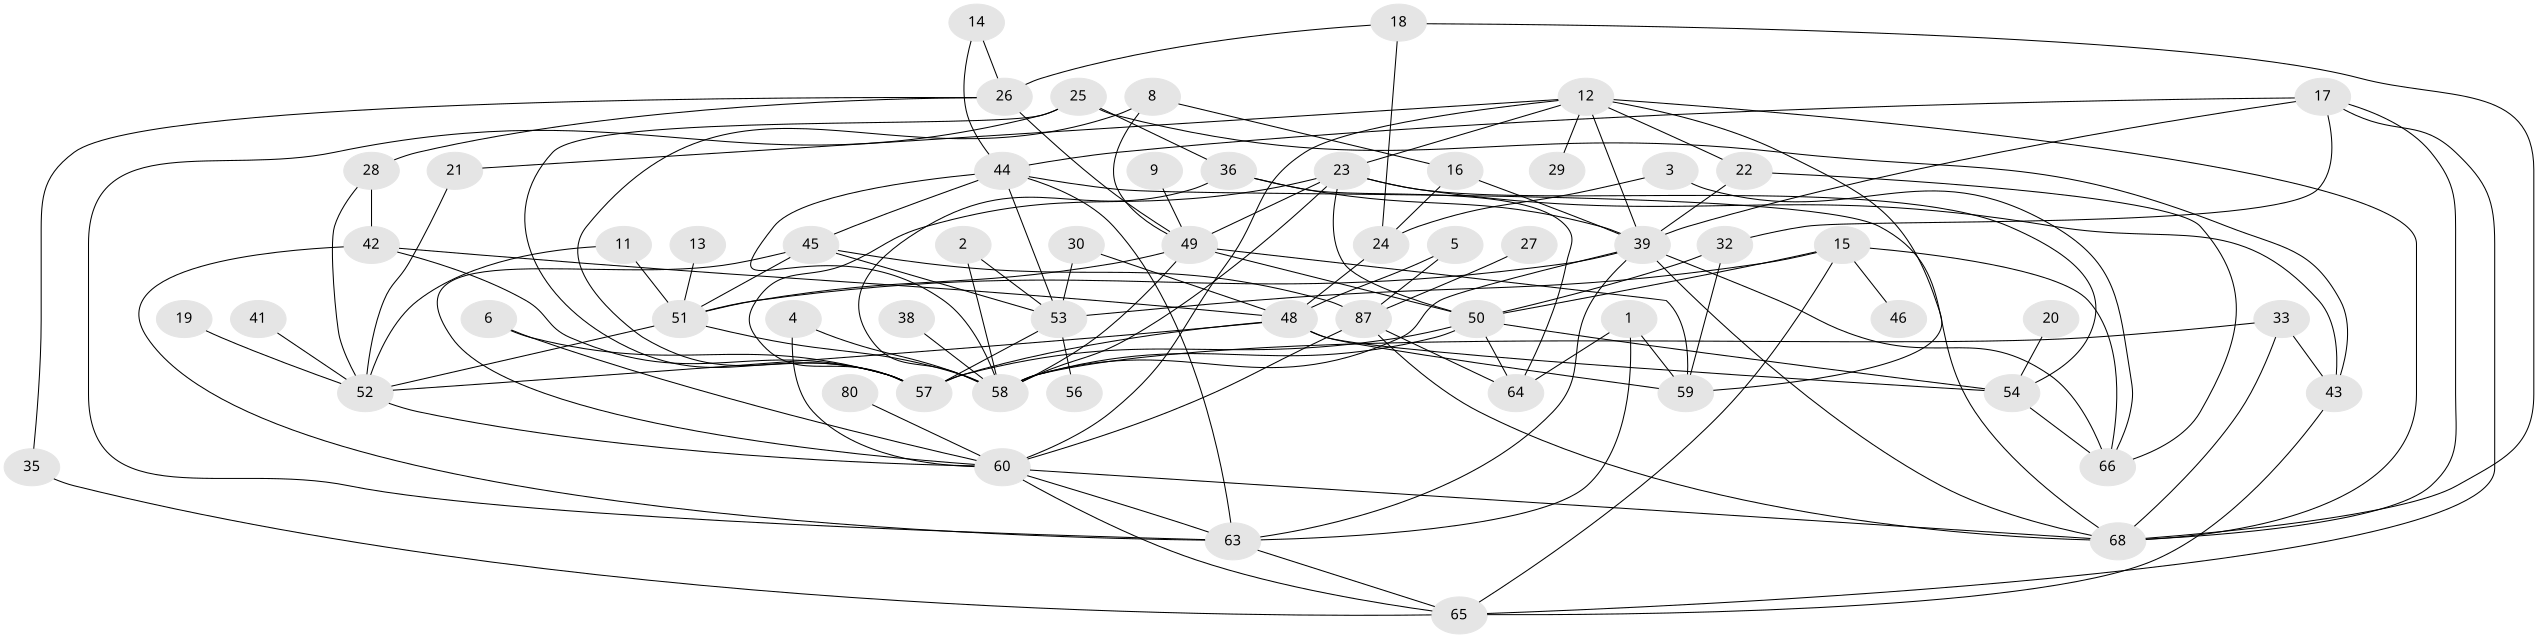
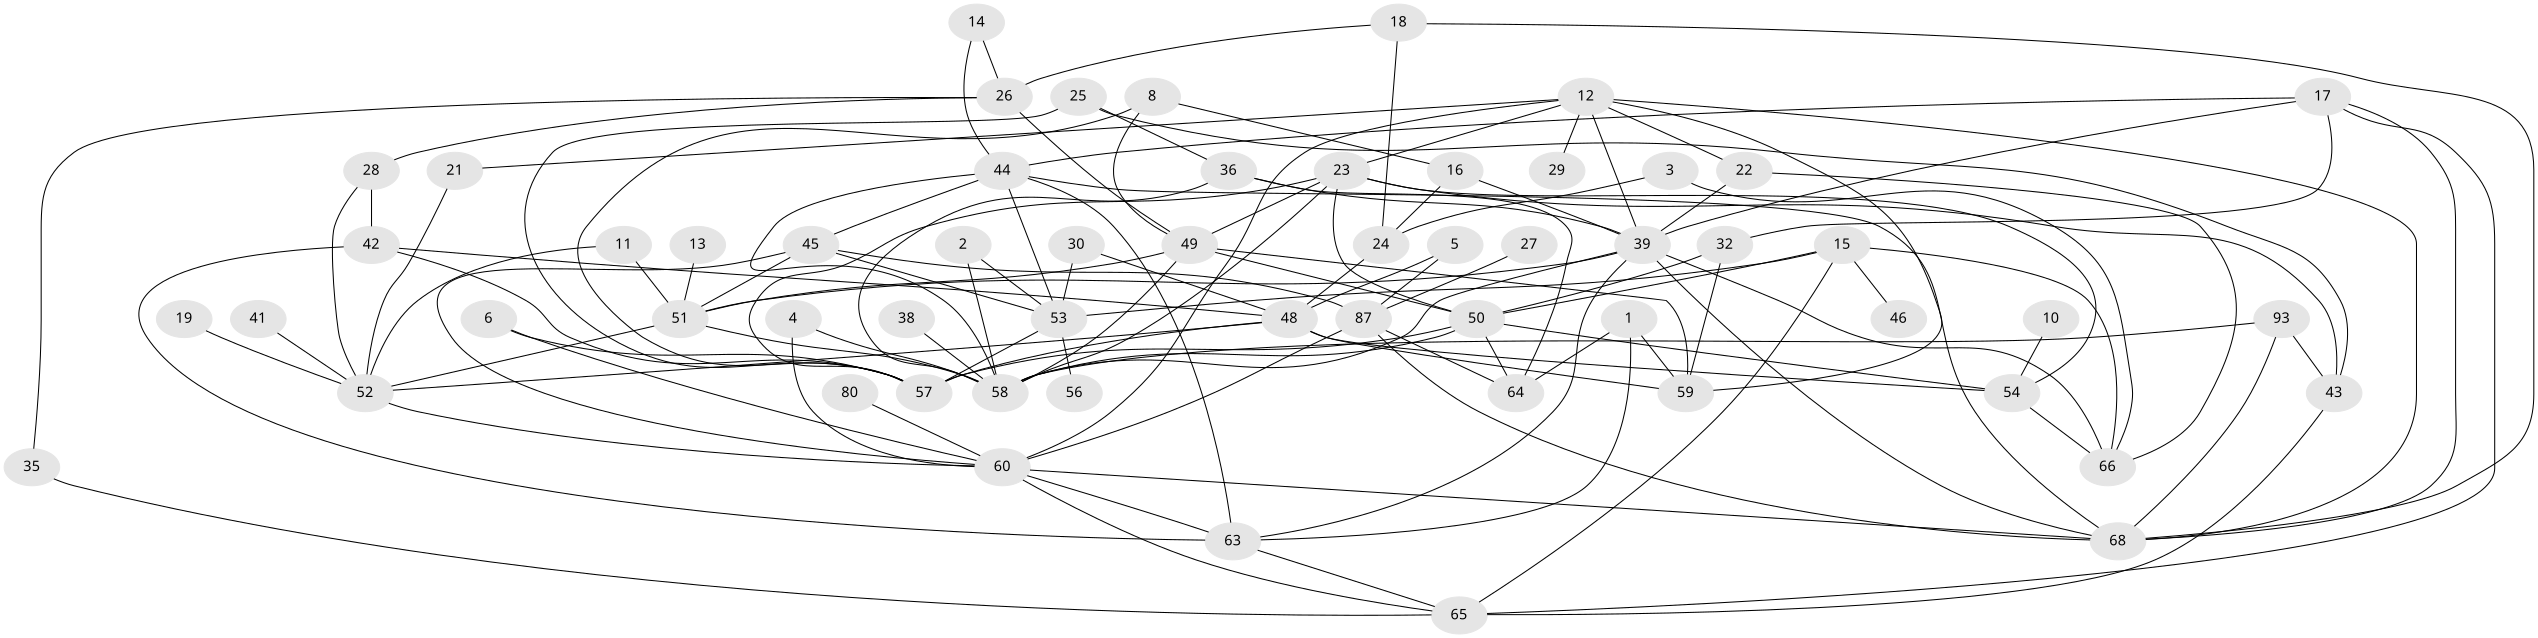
(1155, 171) -> none
(2051, 319) -> (2051, 319)
(2282, 319) -> (2282, 319)
(89, 392) -> none
